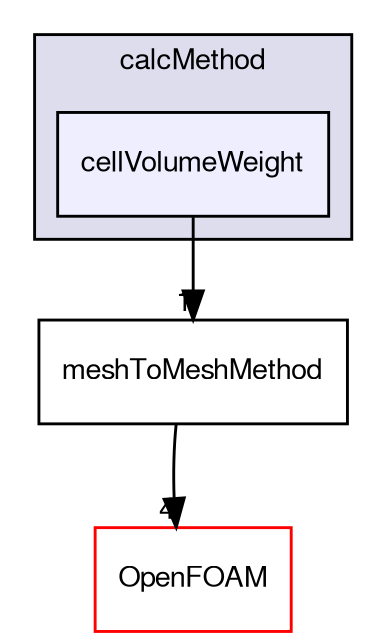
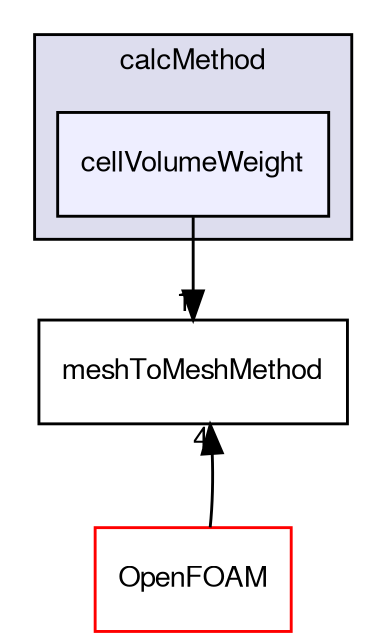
(174, 462) -> (212, 491)
